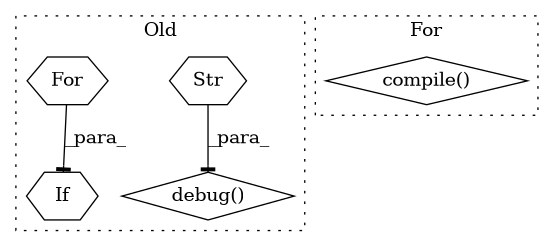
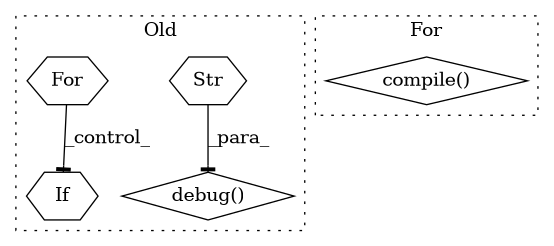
(95, 138) -> (107, 138)
